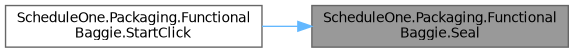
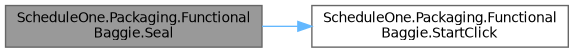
(280, 26) -> (280, 26)
